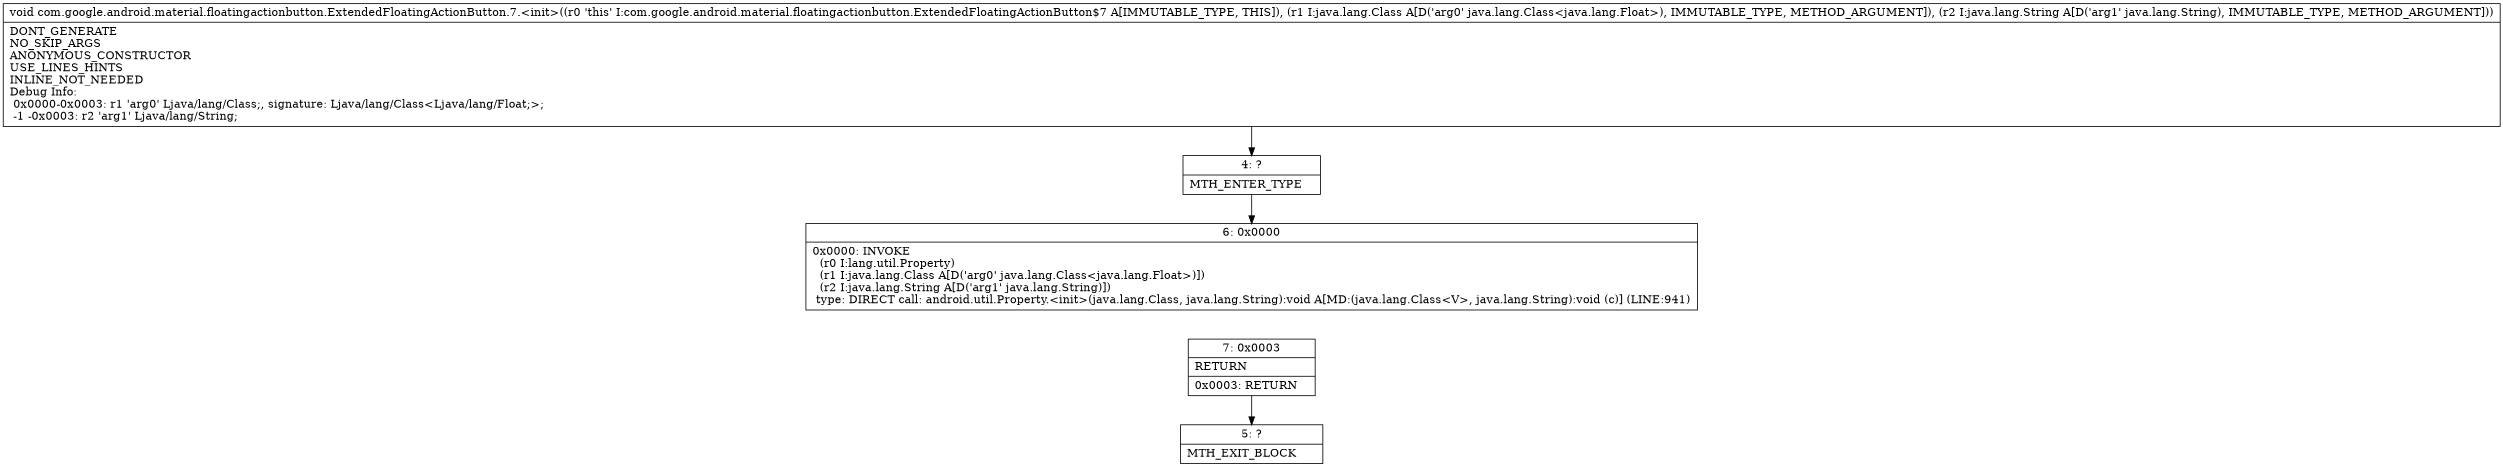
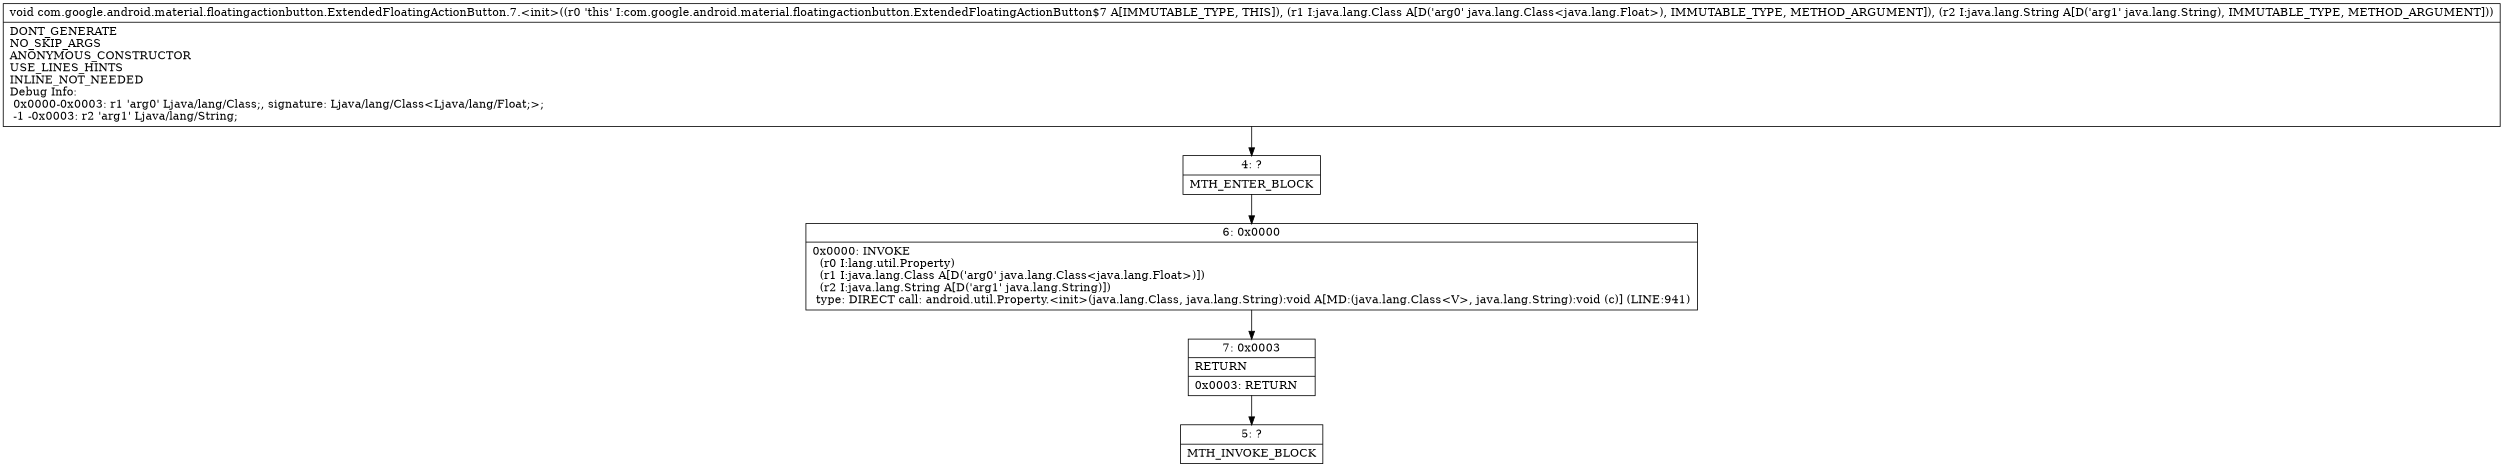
(1246, 184) -> (1252, 184)
none -> (1252, 320)
(1242, 453) -> (1252, 453)
